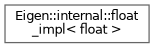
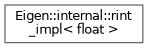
(77, 24) -> (74, 24)
